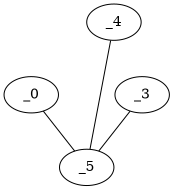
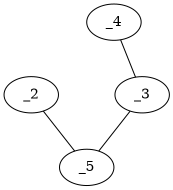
(31, 95) -> (31, 95)
(100, 95) -> (128, 59)
